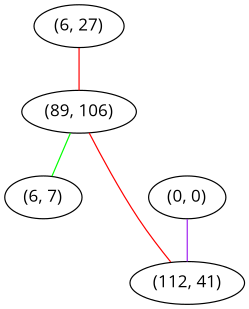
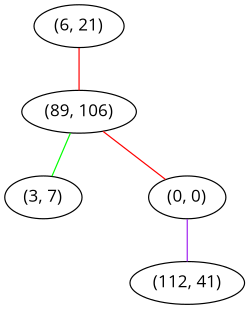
(79, 26) -> (79, 26)
(43, 197) -> (43, 197)
(126, 200) -> (134, 155)
